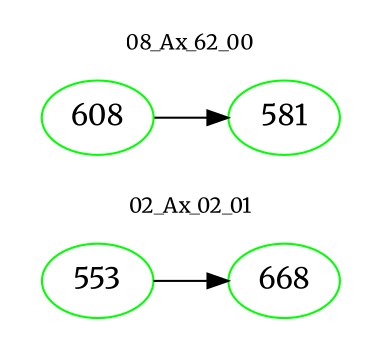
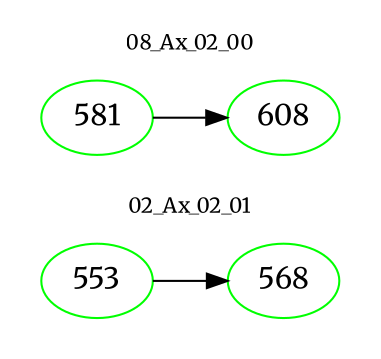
(191, 44) -> (191, 44)
(181, 118) -> (179, 118)
(284, 281) -> (284, 281)
